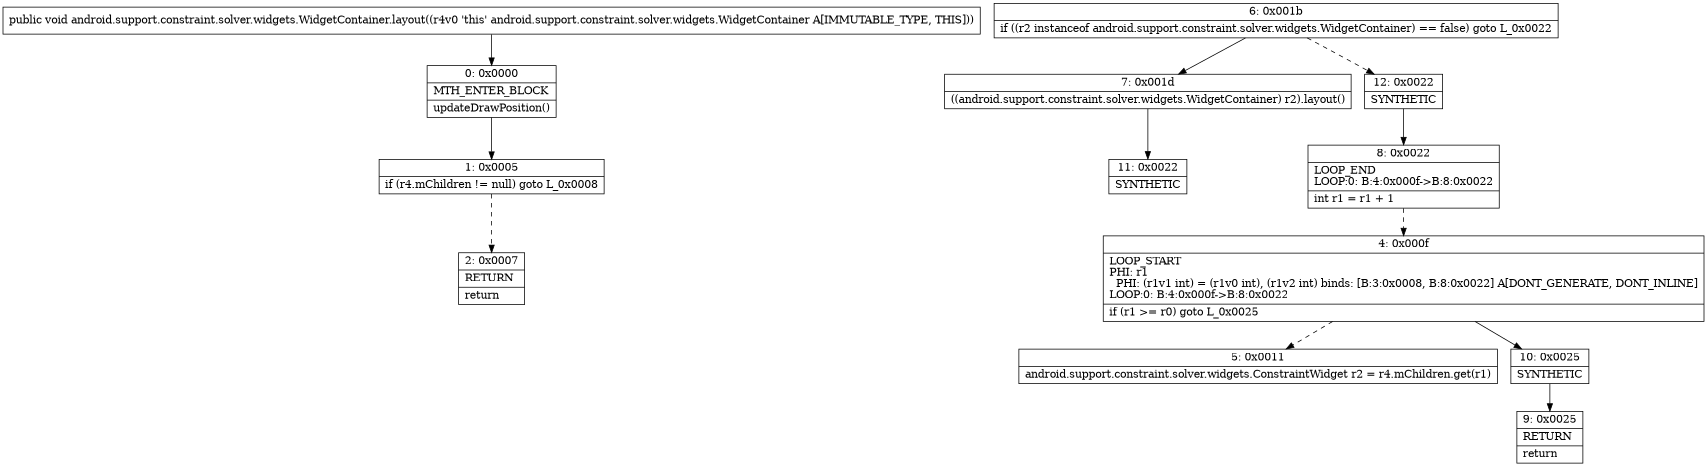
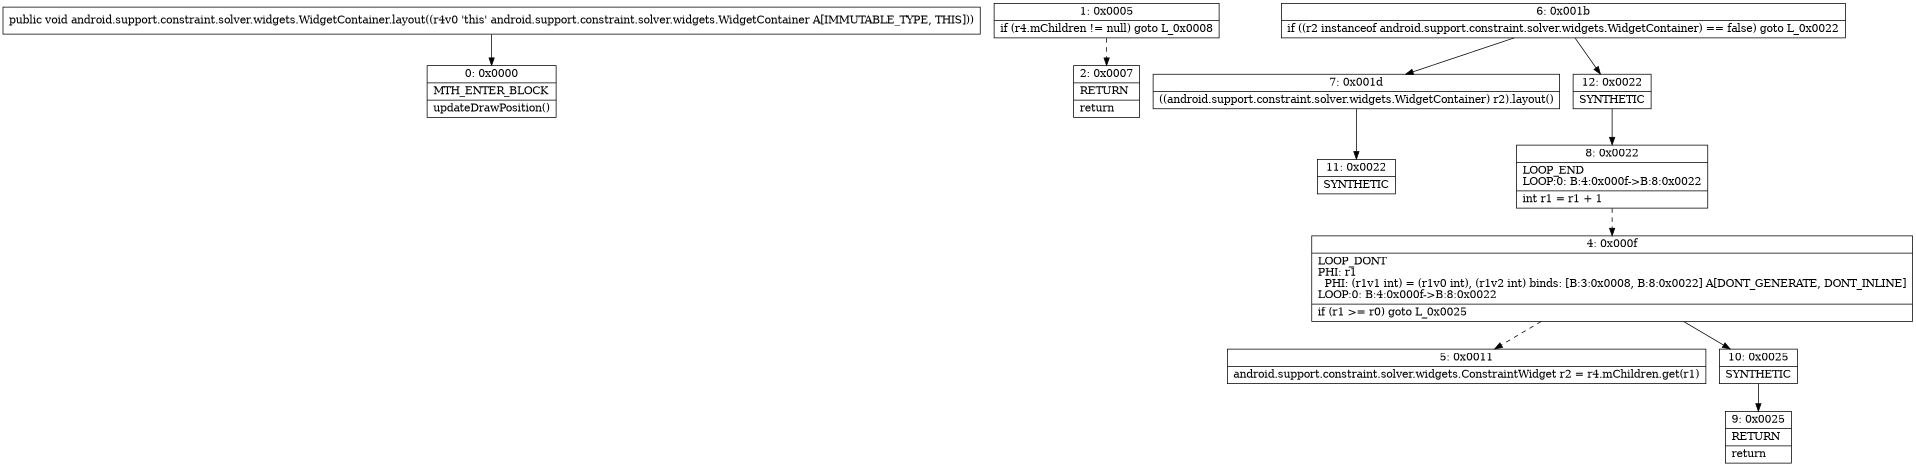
(1337, 54) -> (1586, 53)
(492, 135) -> none
(1145, 261) -> (1352, 261)
